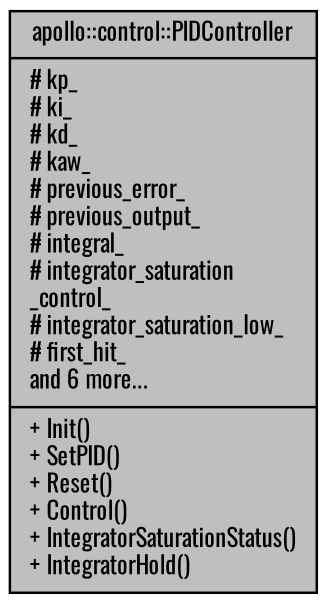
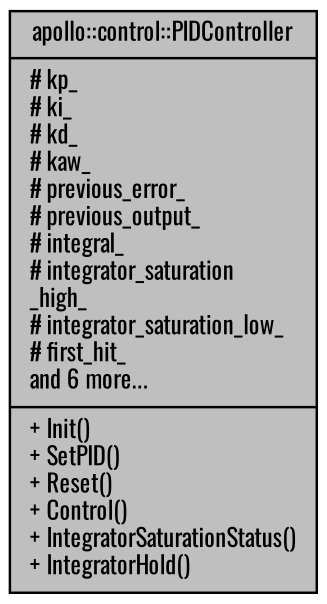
(72, 299) -> (59, 299)
